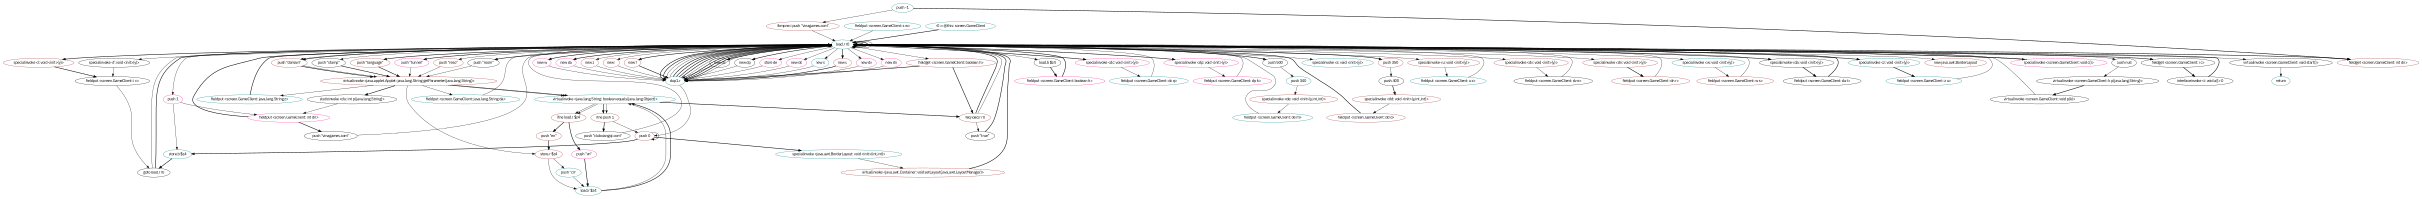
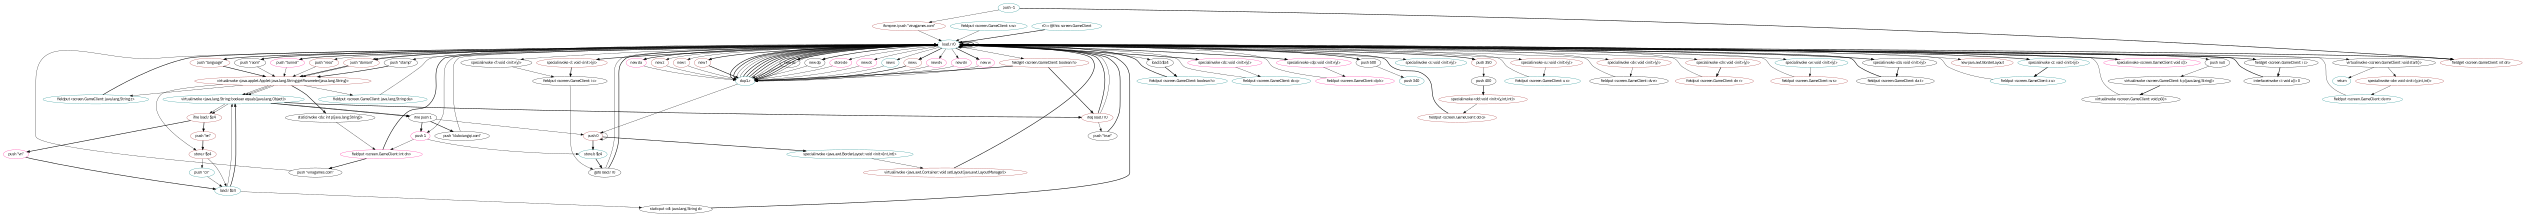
(1060, 81) -> (1182, 81)
(1296, 89) -> (2391, 71)
(605, 118) -> (423, 118)
none -> (422, 126)
none -> (676, 209)
